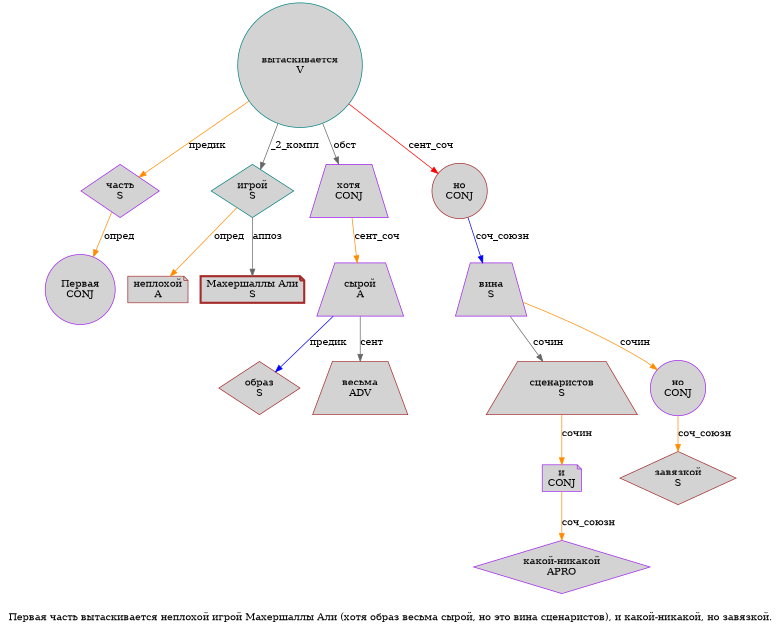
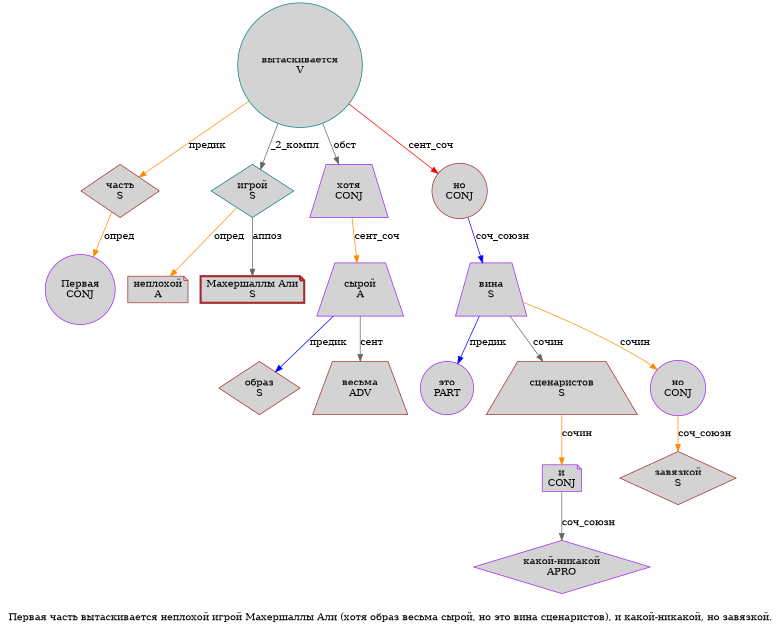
(120, 191) -> (120, 191)
none -> (447, 388)
(562, 512) -> (562, 512)
